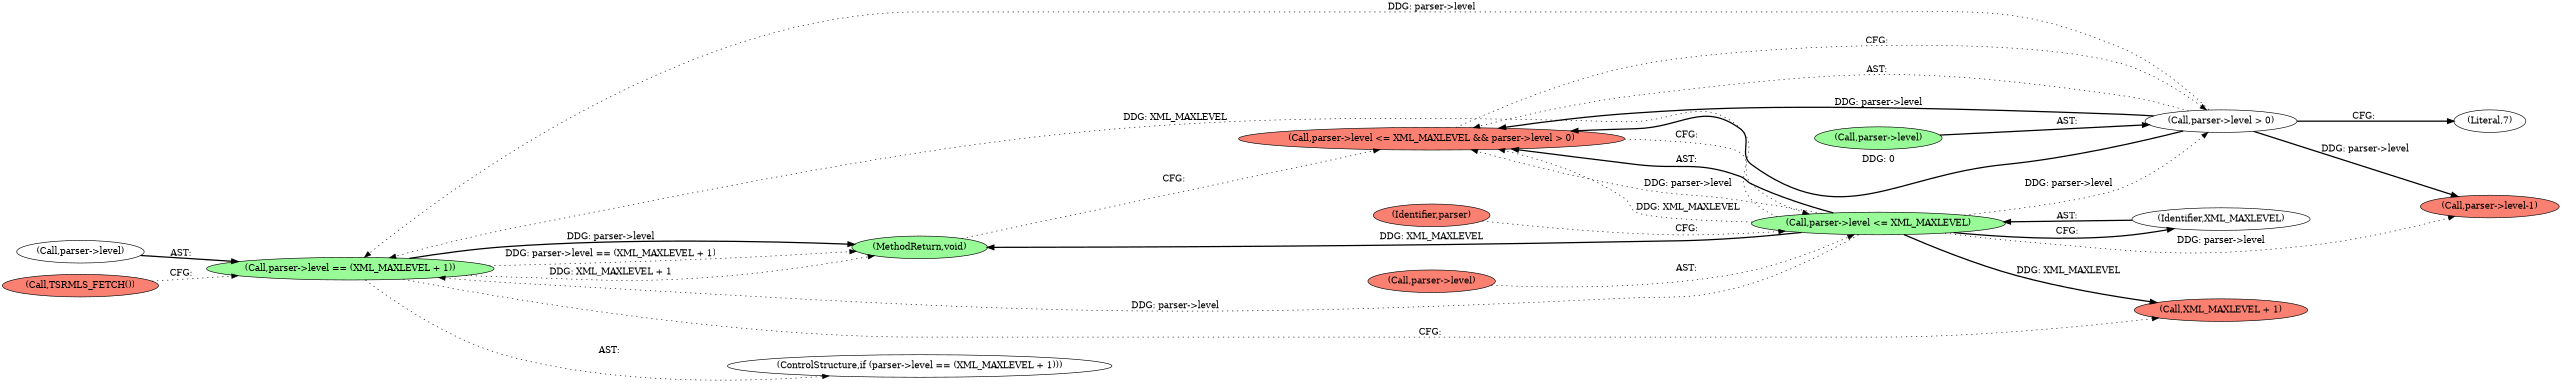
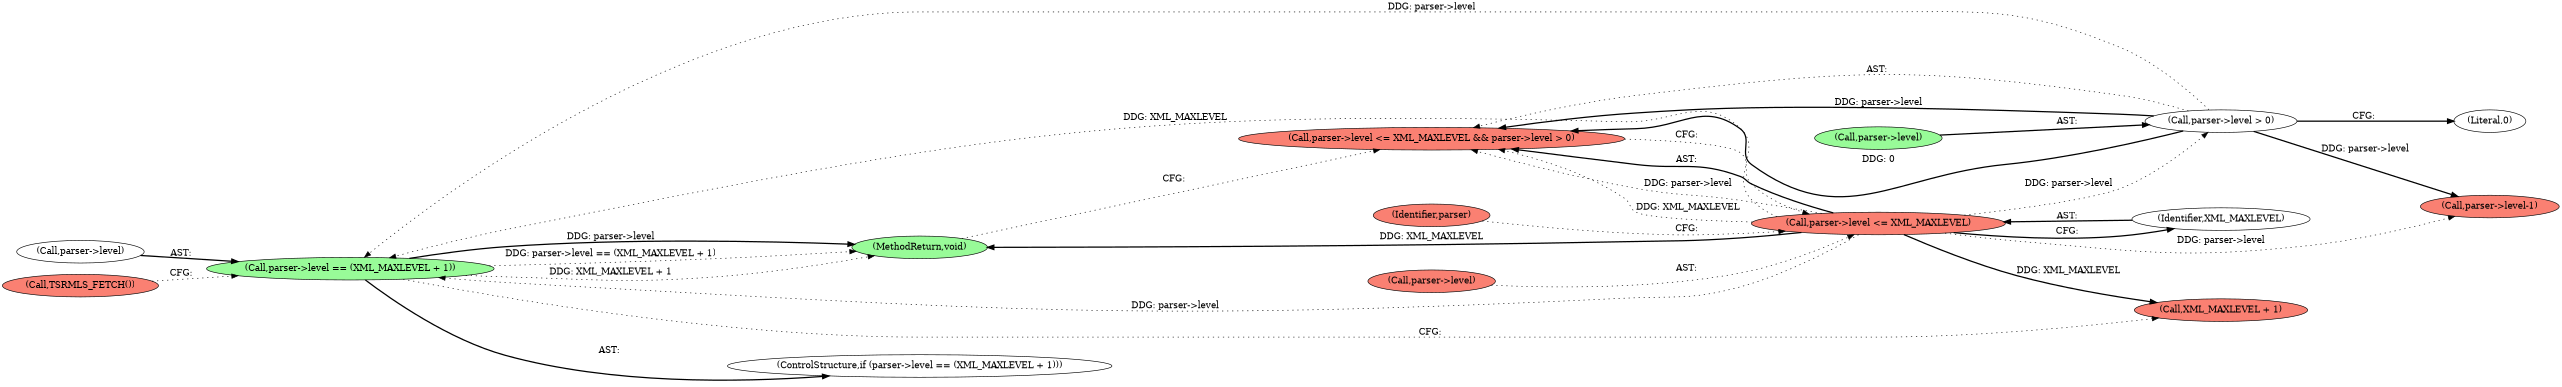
(1829, 47) -> none
(2490, 121) -> (2490, 121)
(1878, 223) -> (1878, 223)
(584, 371) -> (584, 371)
